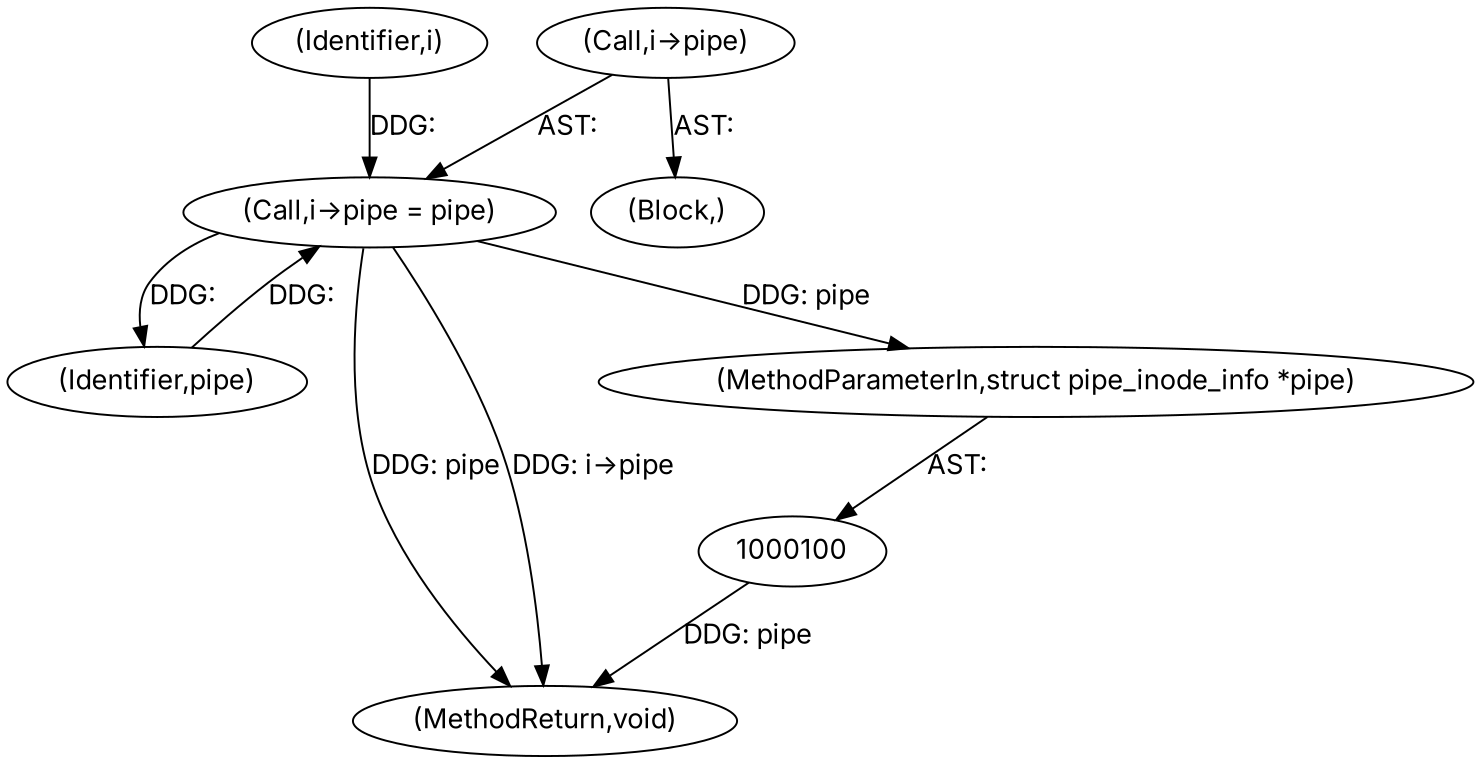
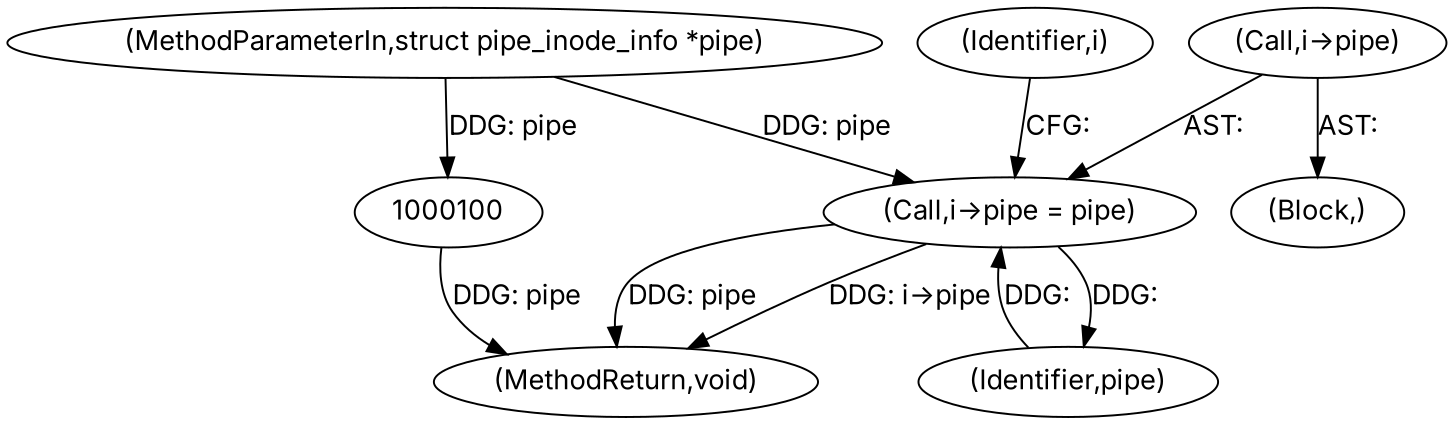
(407, 128) -> (1061, 128)
(683, 292) -> (724, 127)
(961, 467) -> (514, 128)
